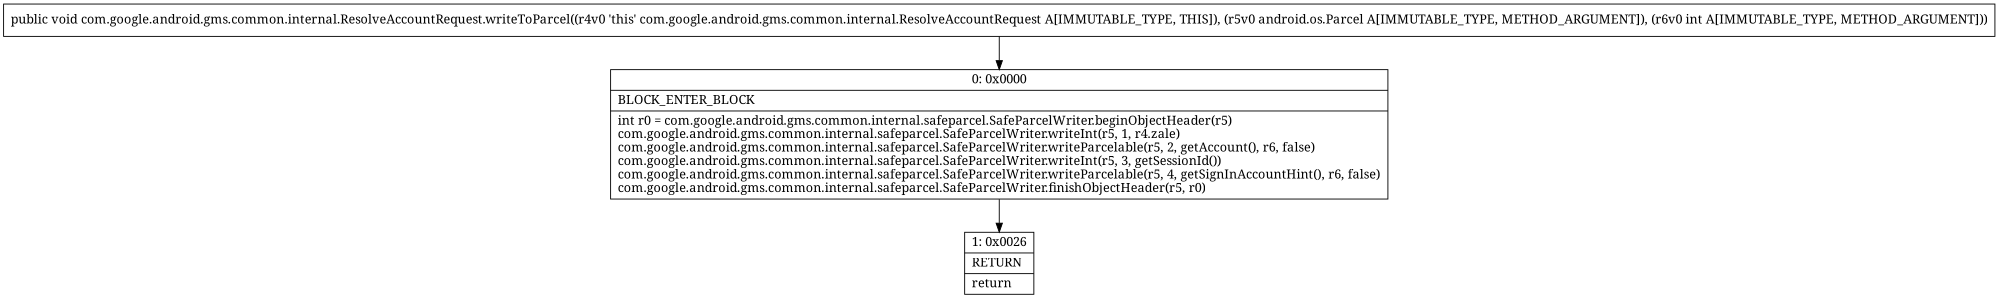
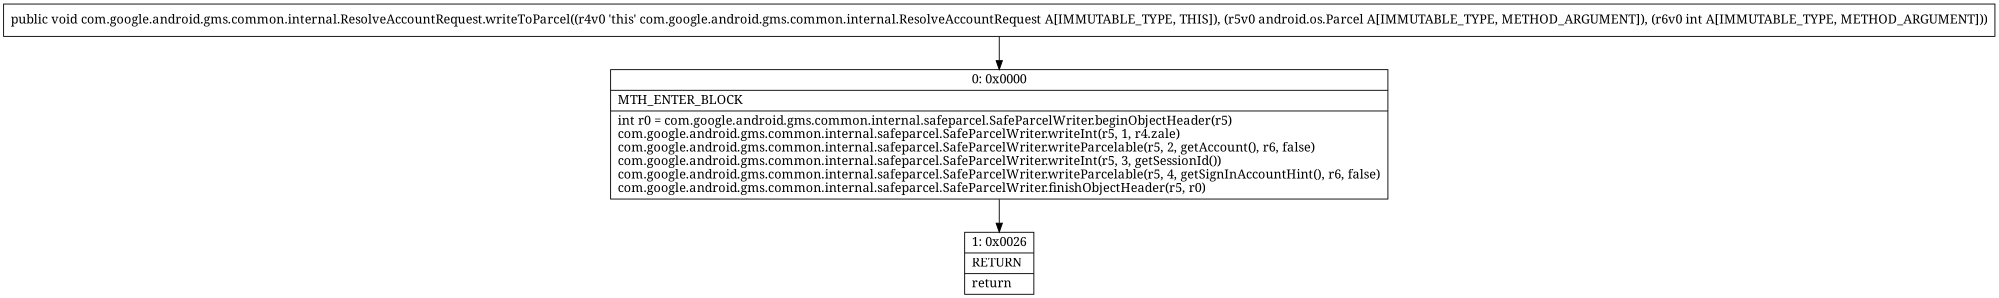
(687, 100) -> (680, 100)
